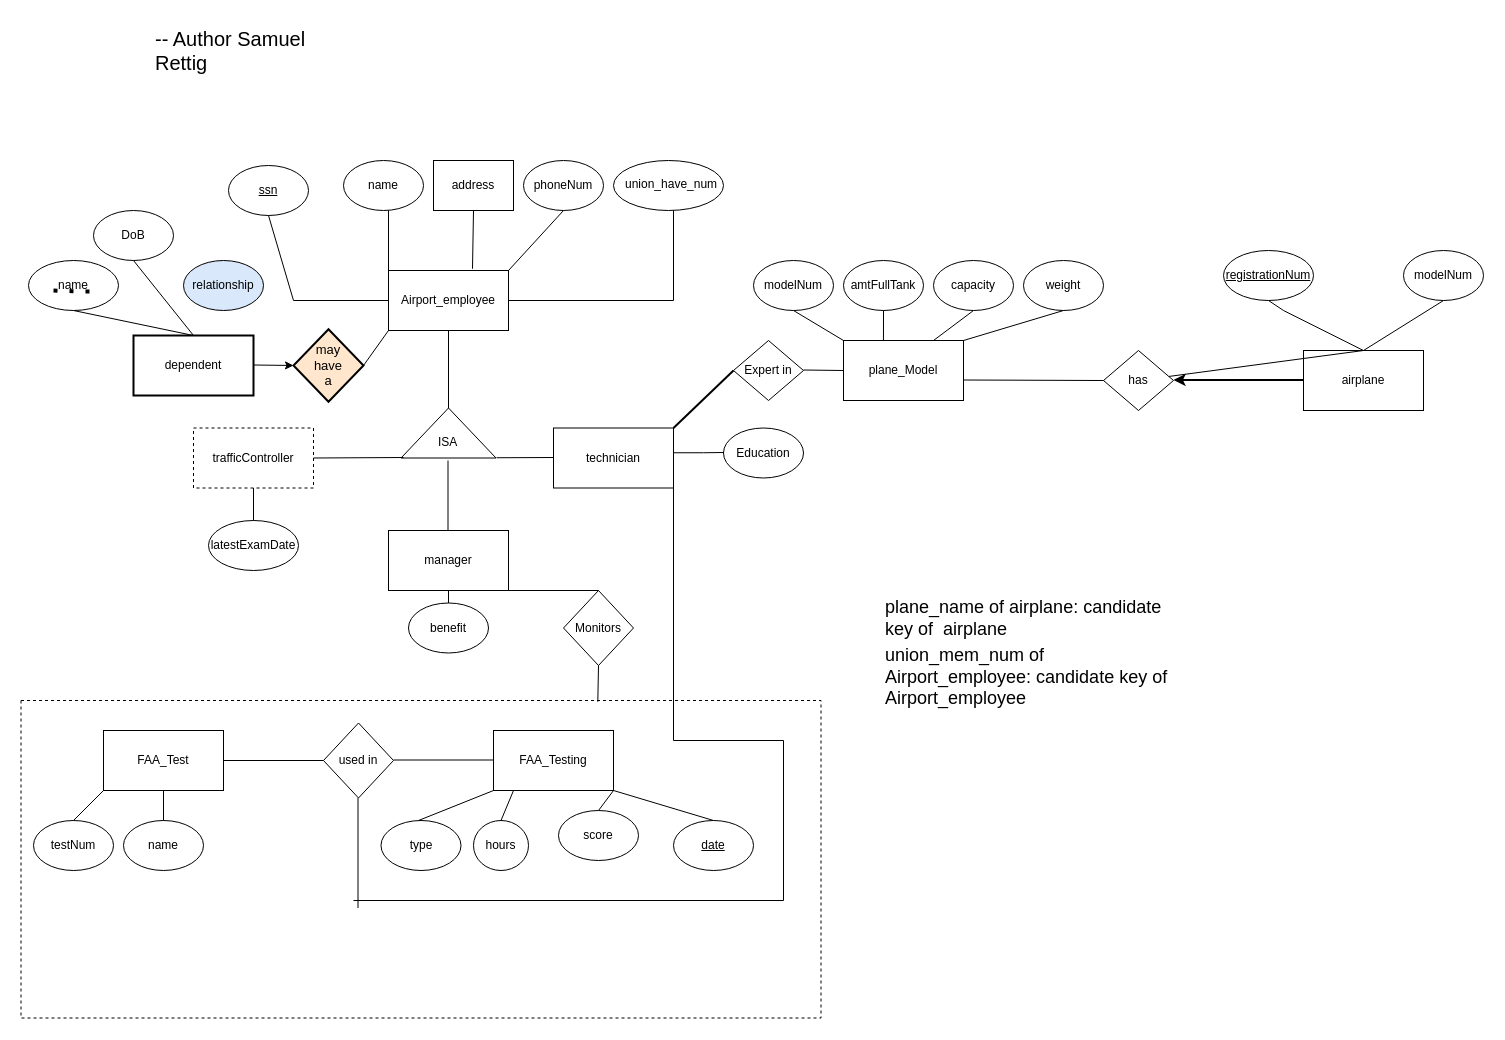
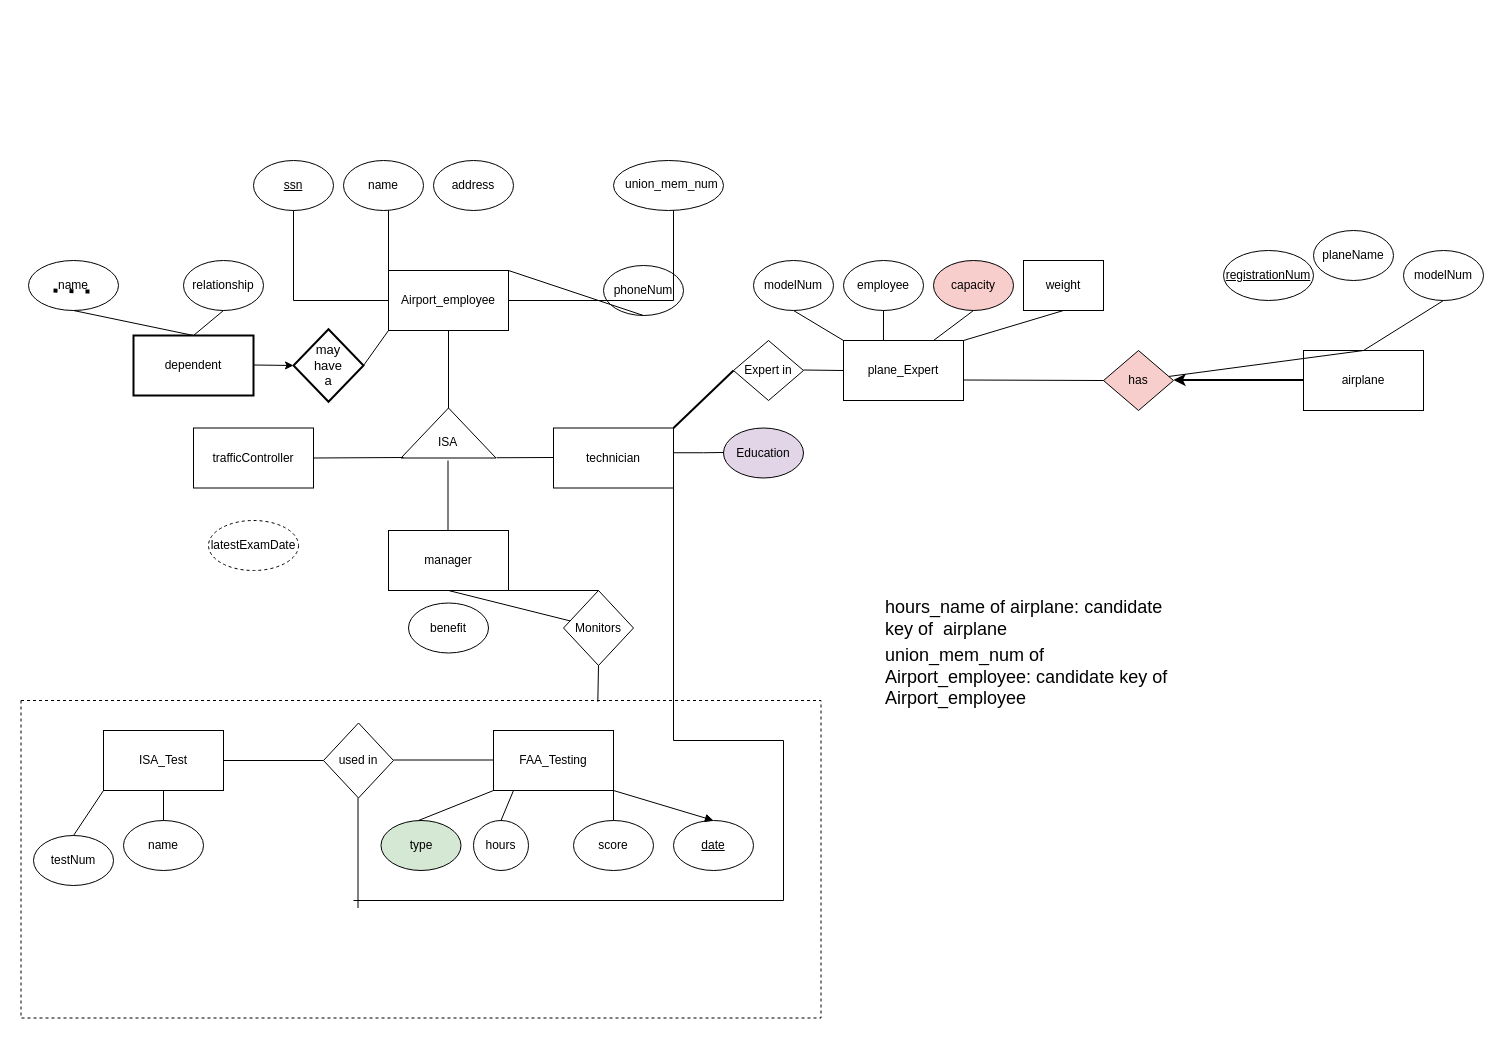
(254, 41) -> none
(474, 186) -> (474, 186)
(564, 186) -> (644, 291)
(269, 191) -> (294, 186)
(670, 192) -> (668, 185)
(134, 236) -> none
(473, 240) -> none
none -> (1354, 256)
(224, 286) -> (224, 286)
(884, 286) -> (884, 286)
(974, 286) -> (974, 286)
(1064, 286) -> (1064, 286)
(163, 297) -> none
none -> (209, 323)
(1314, 326) -> none
(329, 366) -> (329, 366)
(904, 371) -> (904, 371)
(1139, 381) -> (1139, 381)
(764, 453) -> (764, 453)
(254, 458) -> (254, 458)
(254, 504) -> none
(254, 546) -> (254, 546)
(449, 597) -> (509, 606)
(1033, 605) -> (1035, 612)
(164, 761) -> (164, 761)
(707, 818) -> (704, 818)
(599, 836) -> (614, 846)
(74, 846) -> (74, 861)
(421, 846) -> (421, 846)
